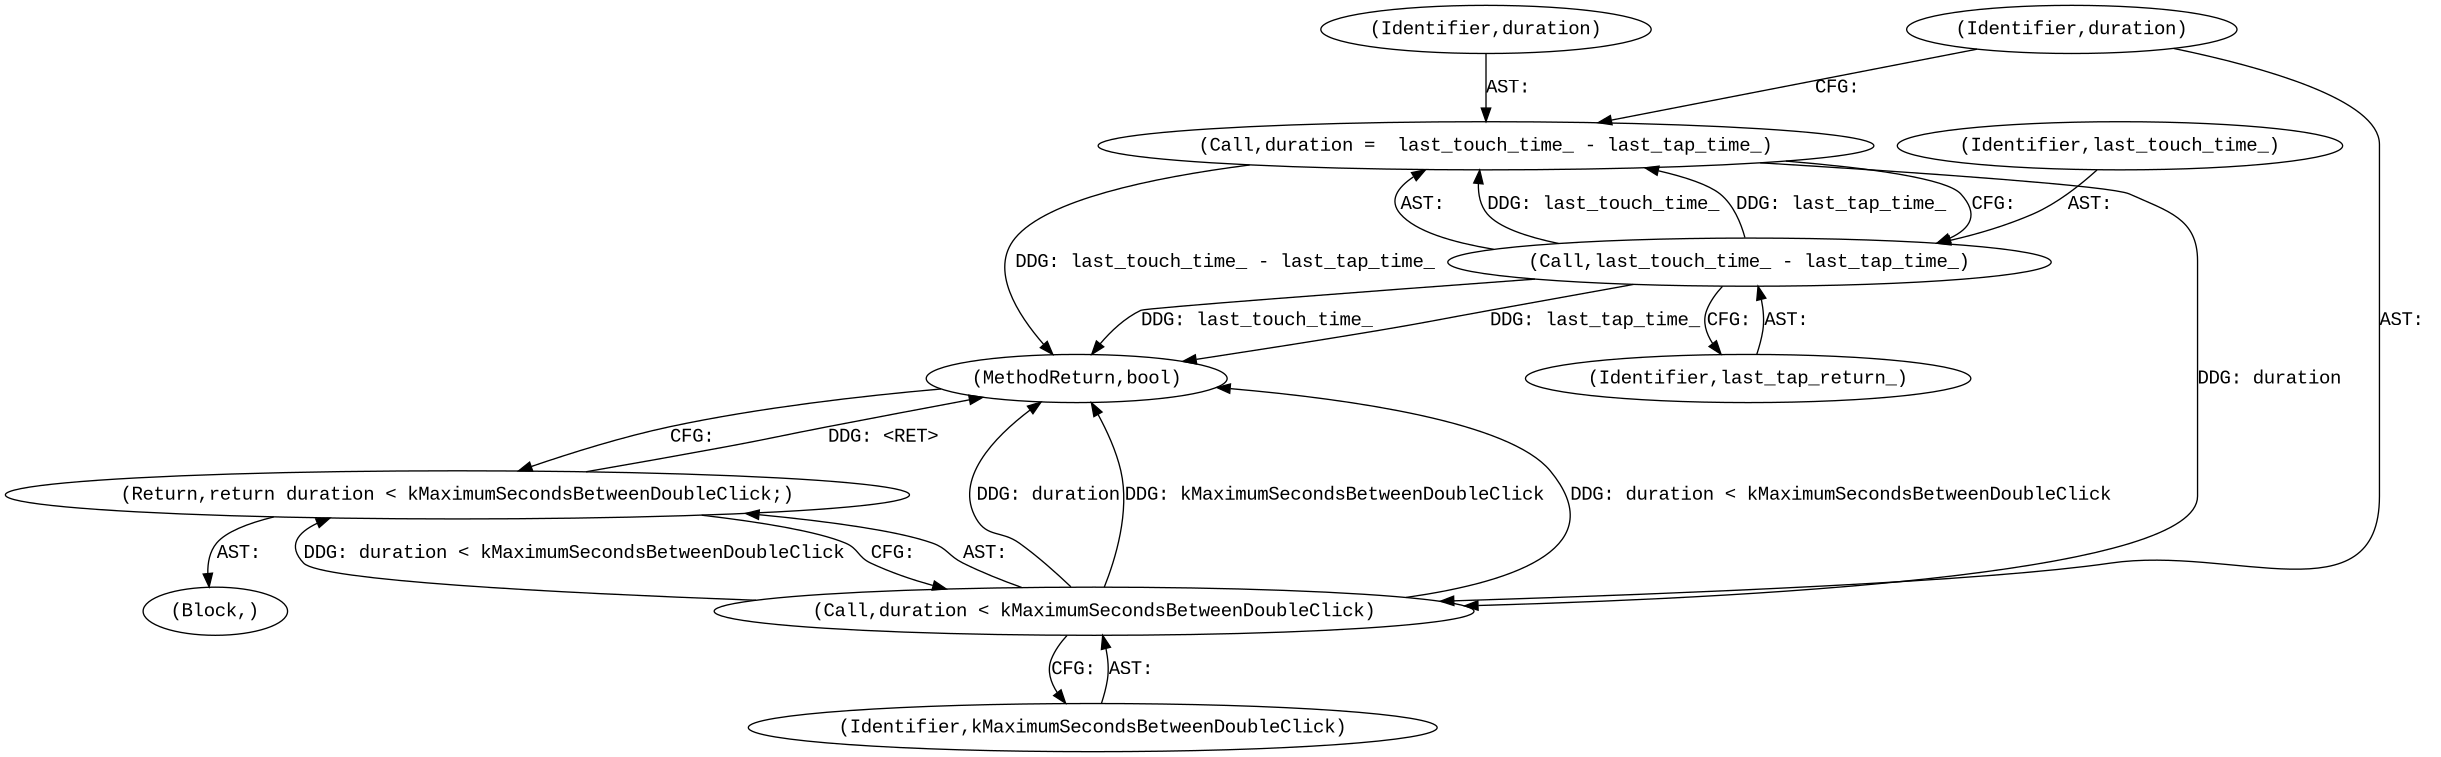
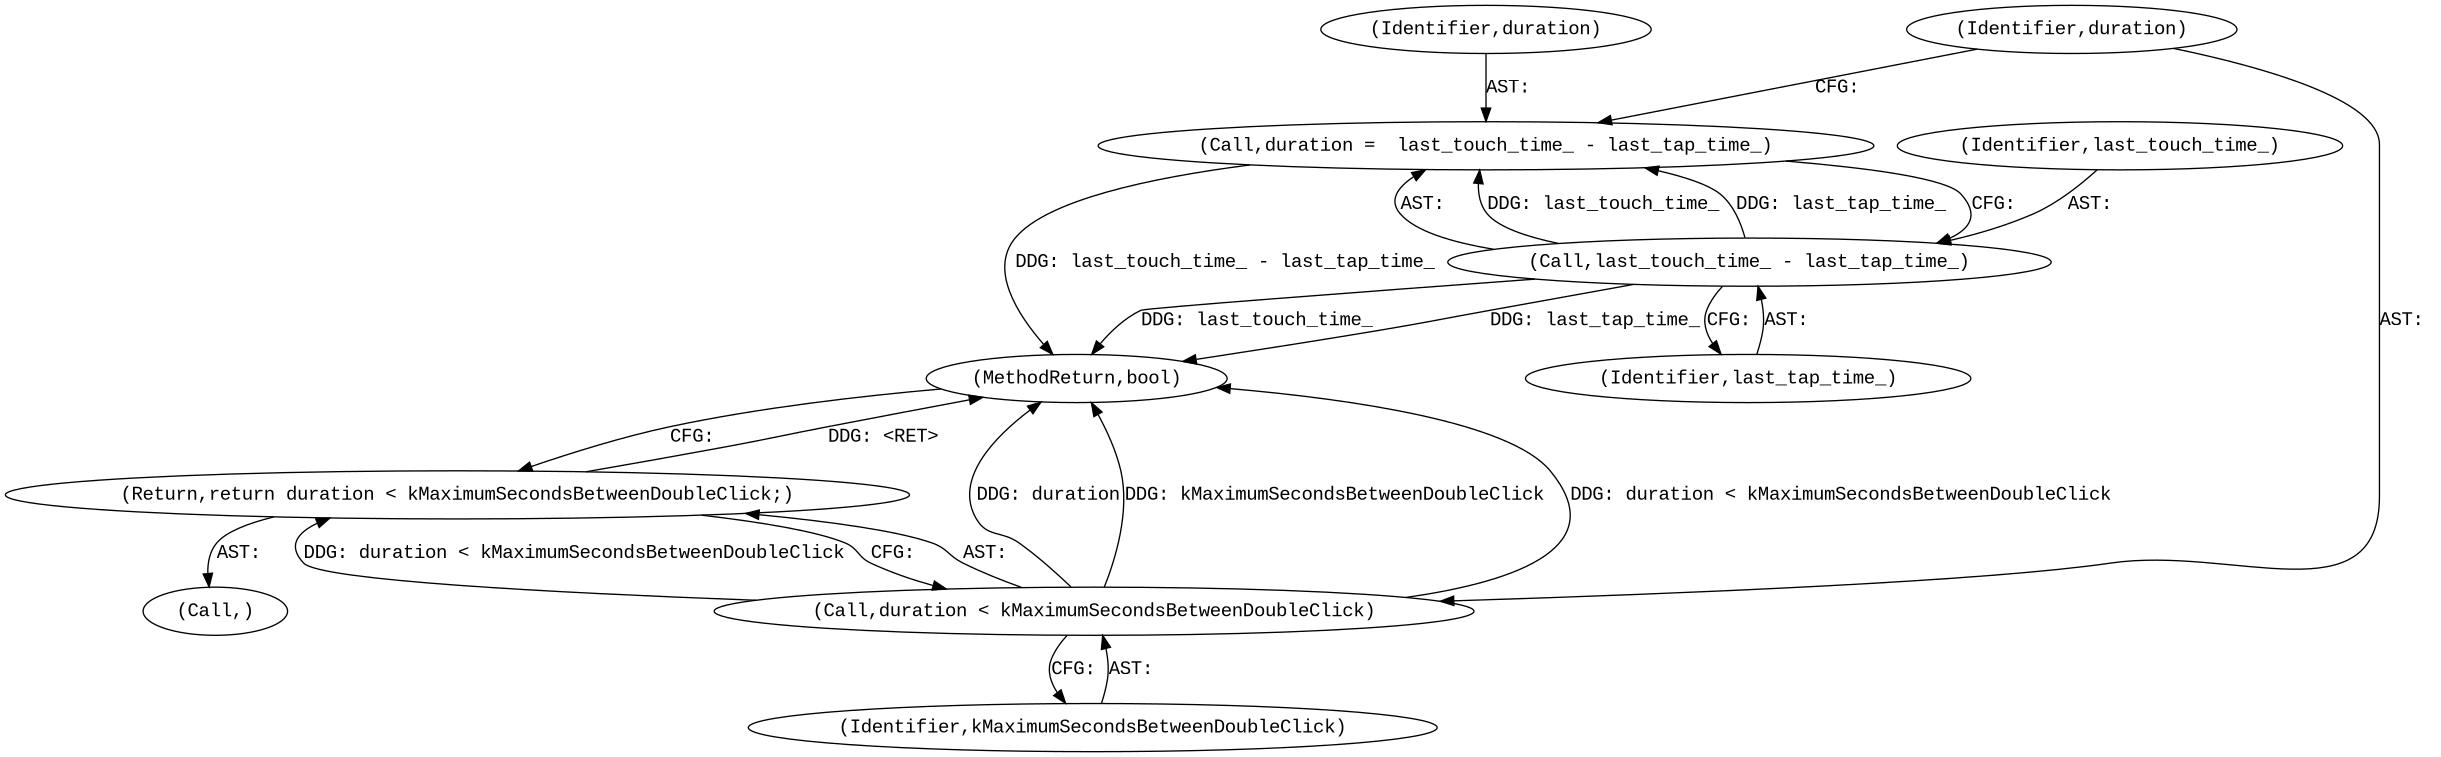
(1748, 379) -> (1748, 379)
(2188, 509) -> none
(215, 611) -> (215, 611)
